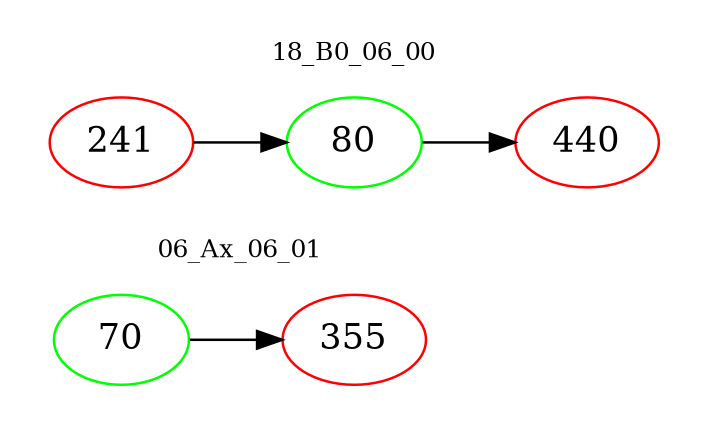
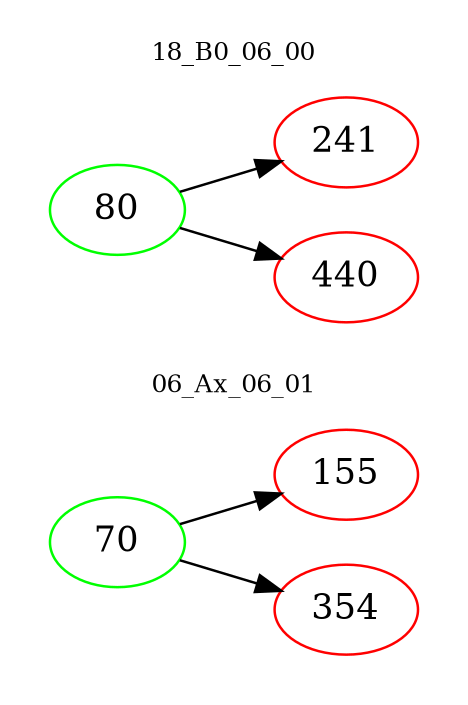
(227, 142) -> (219, 180)
(354, 340) -> (346, 475)
none -> (346, 610)
